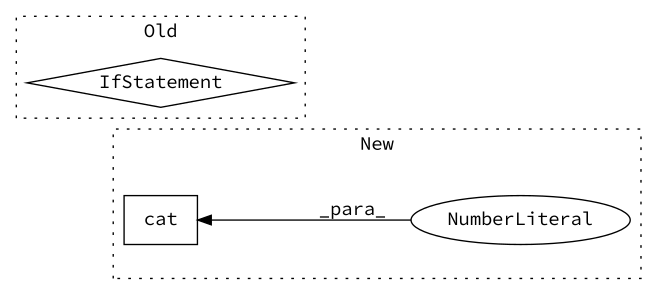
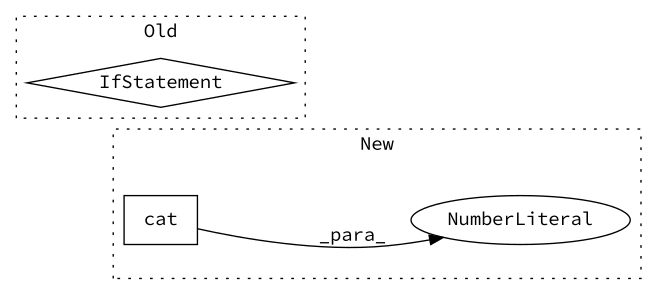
(311, 220) -> (313, 246)
